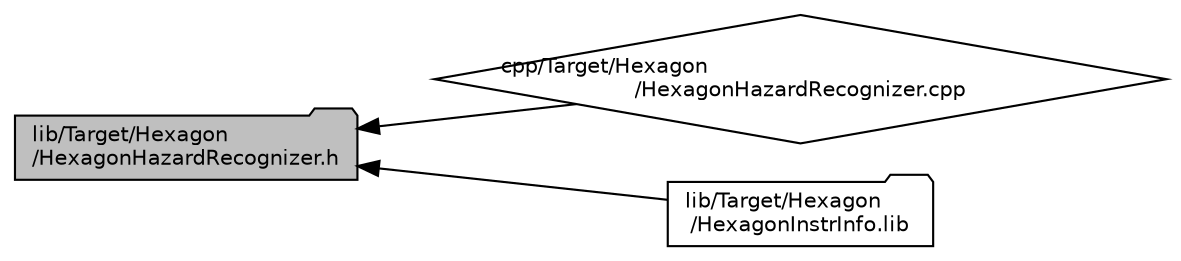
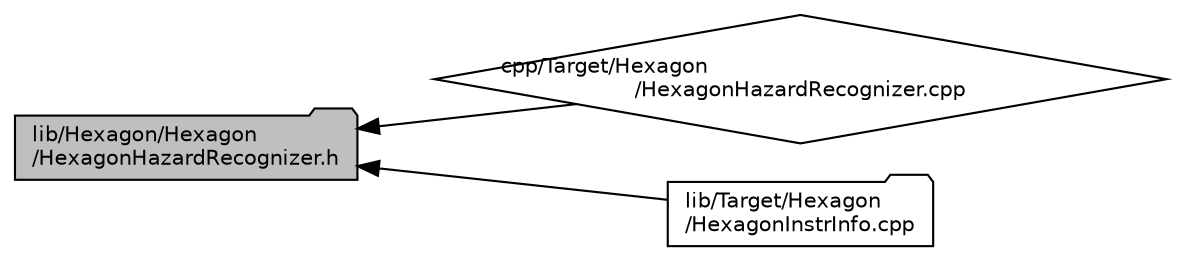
(186, 148) -> (186, 148)
(800, 214) -> (800, 214)
